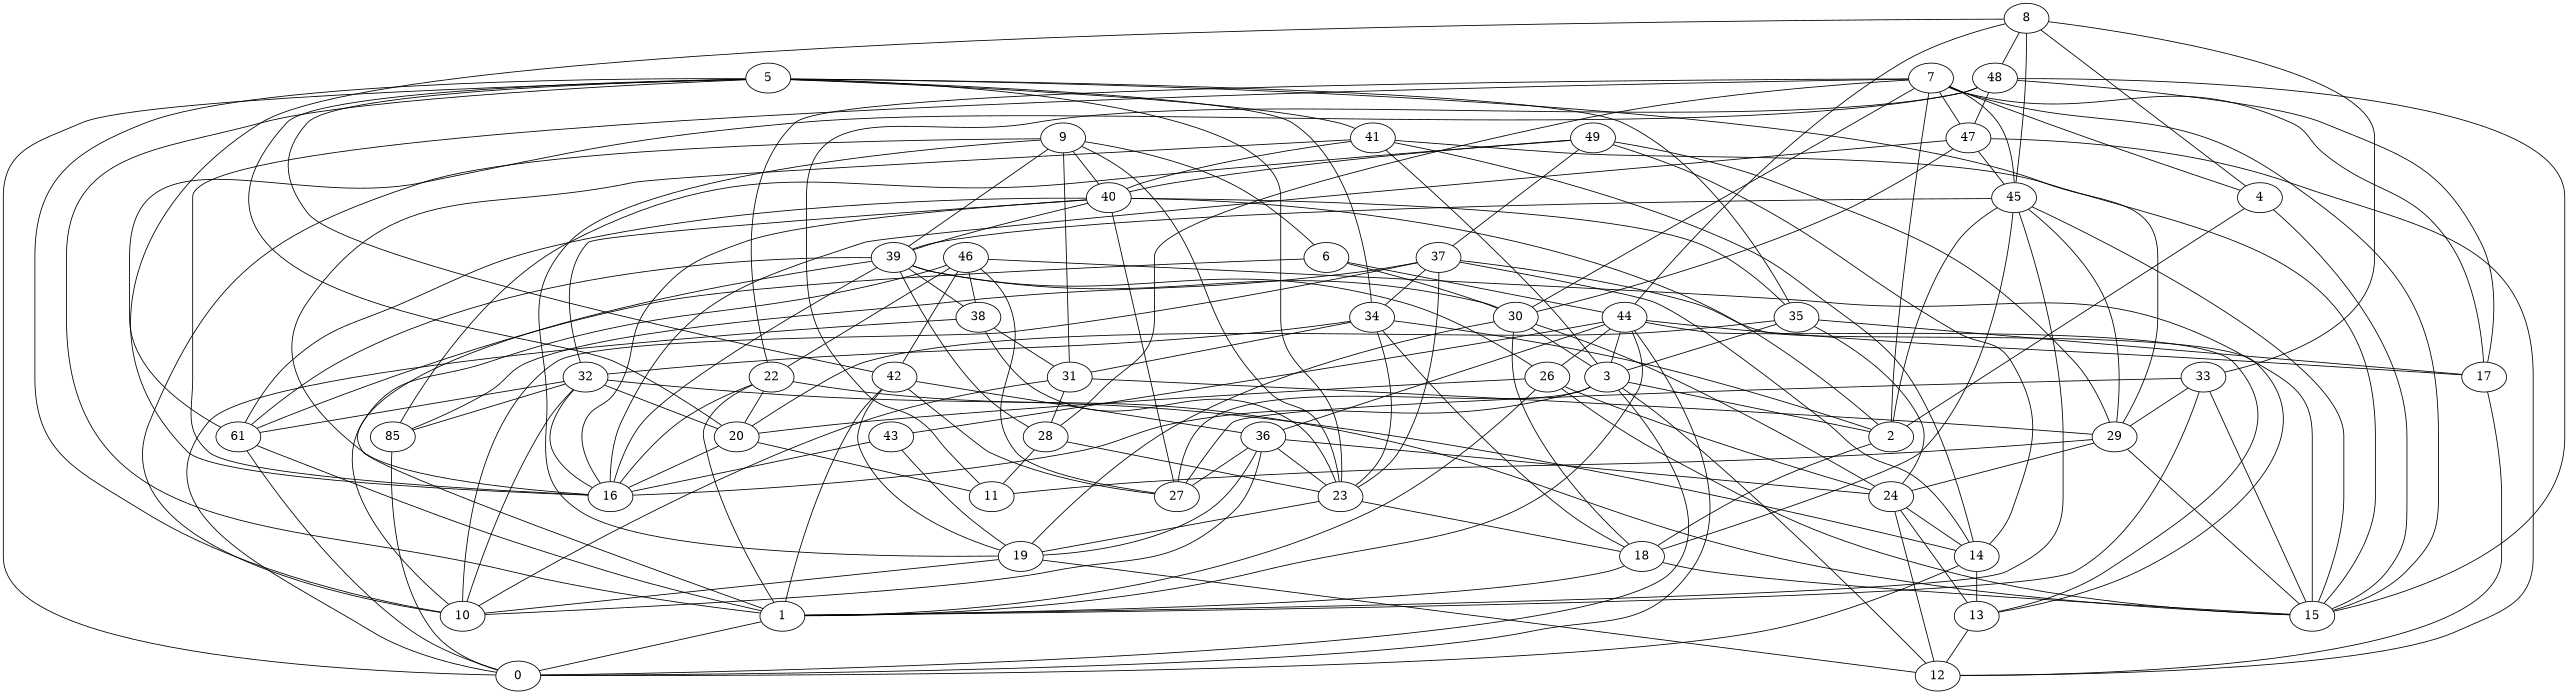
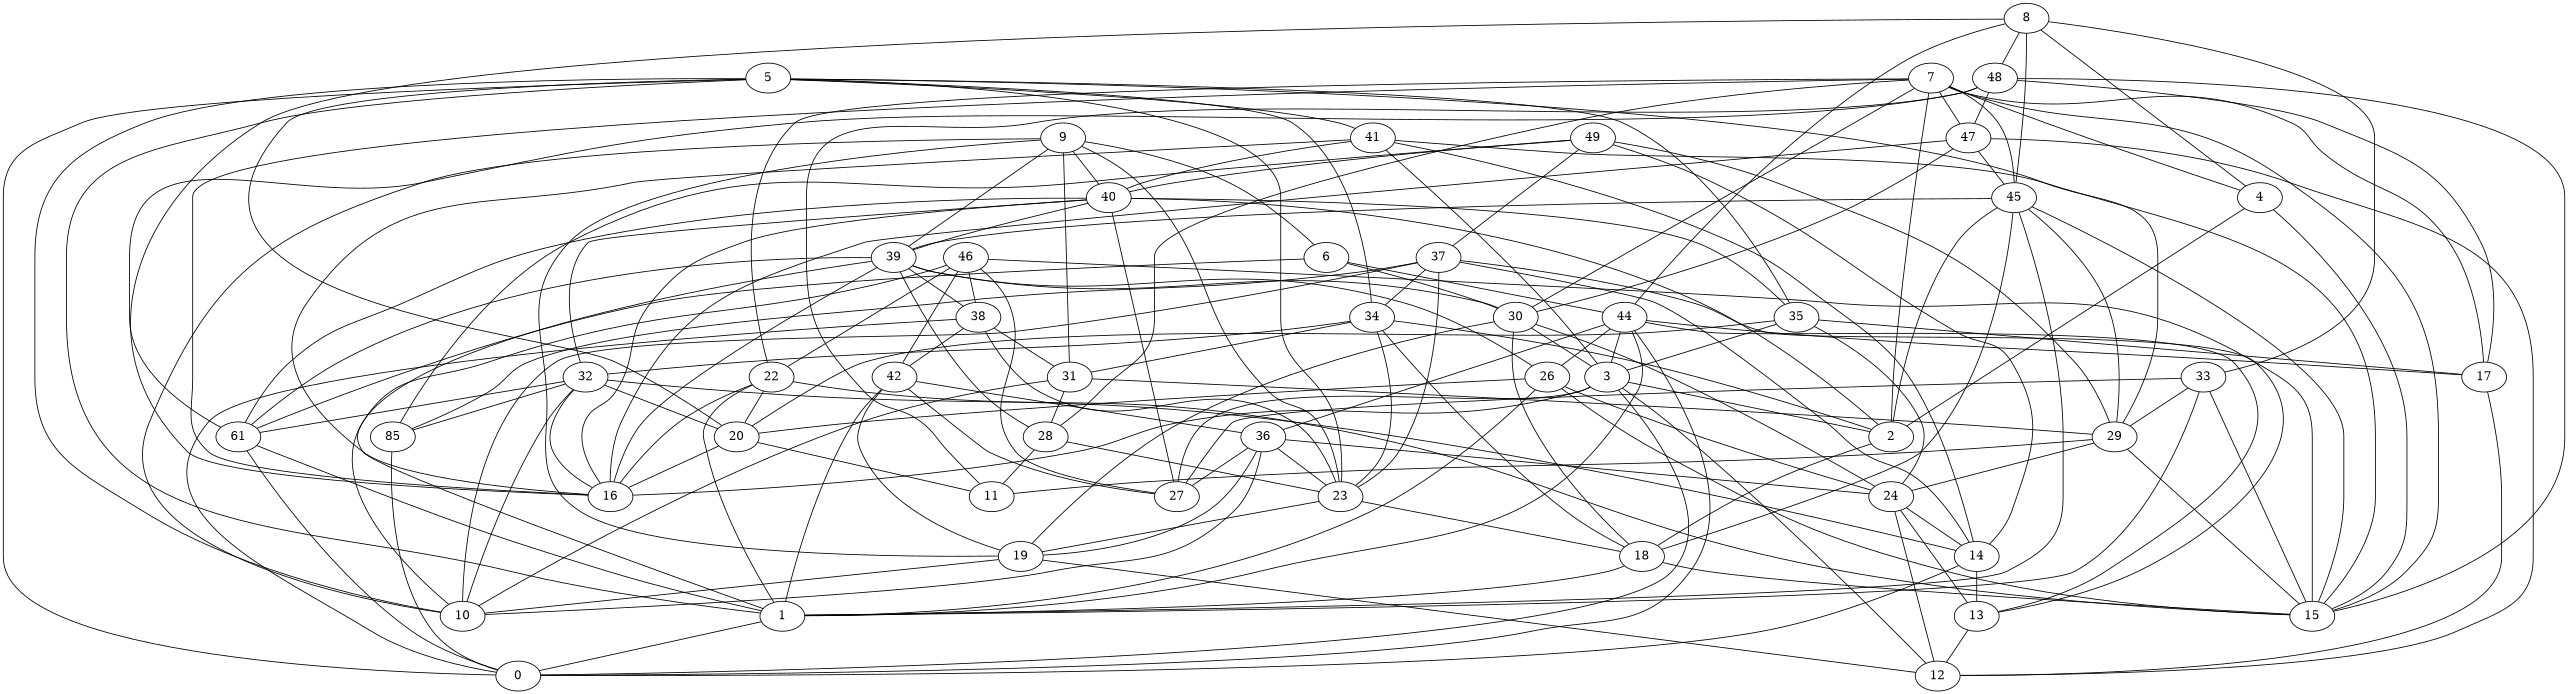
(327, 226) -> (937, 347)
(891, 437) -> none
